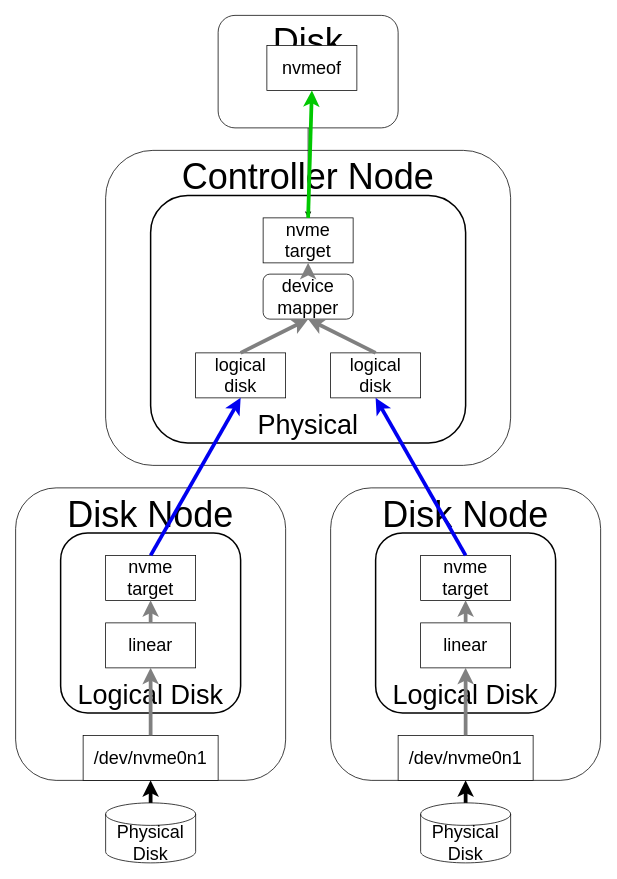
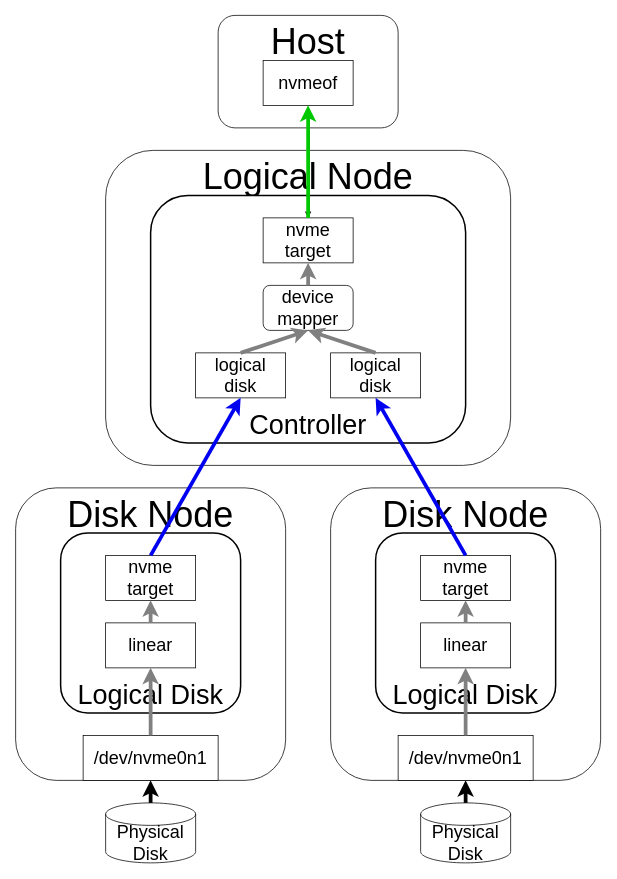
(308, 26) -> (308, 26)
(312, 68) -> (308, 83)
(308, 161) -> (308, 161)
(308, 297) -> (308, 308)
(308, 435) -> (308, 435)
